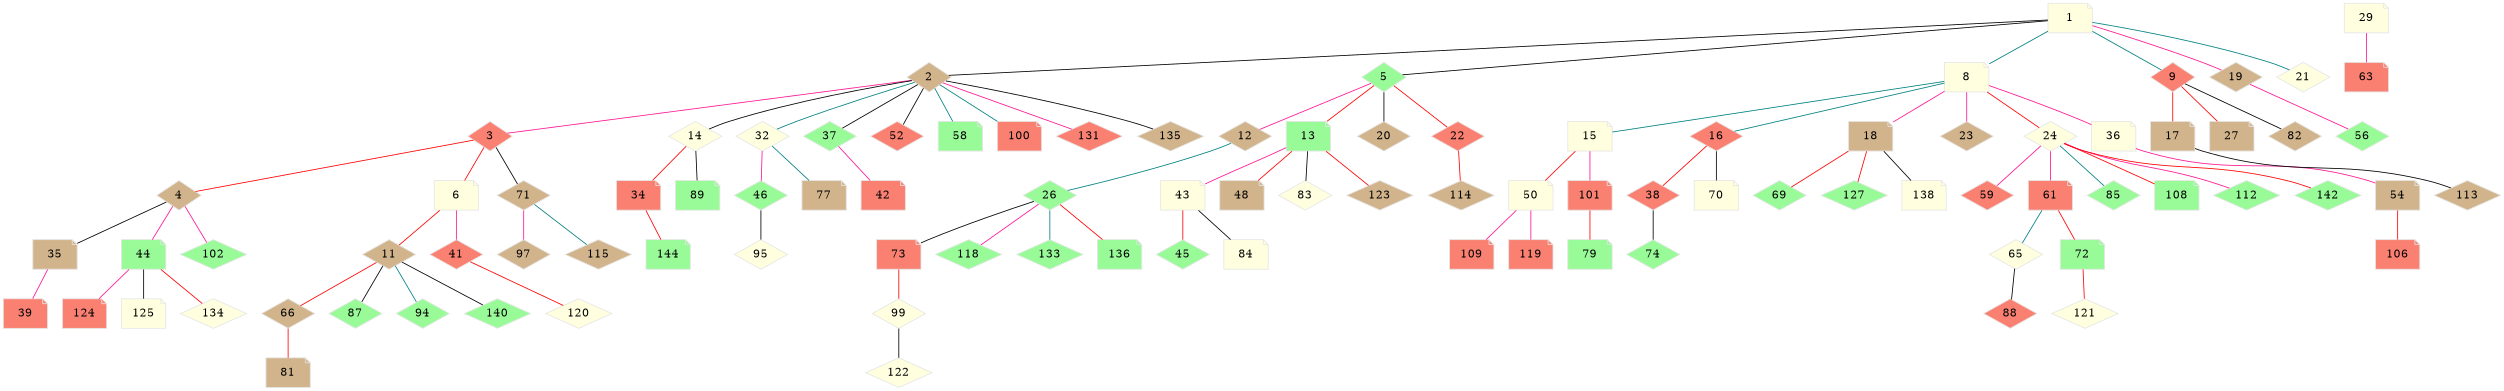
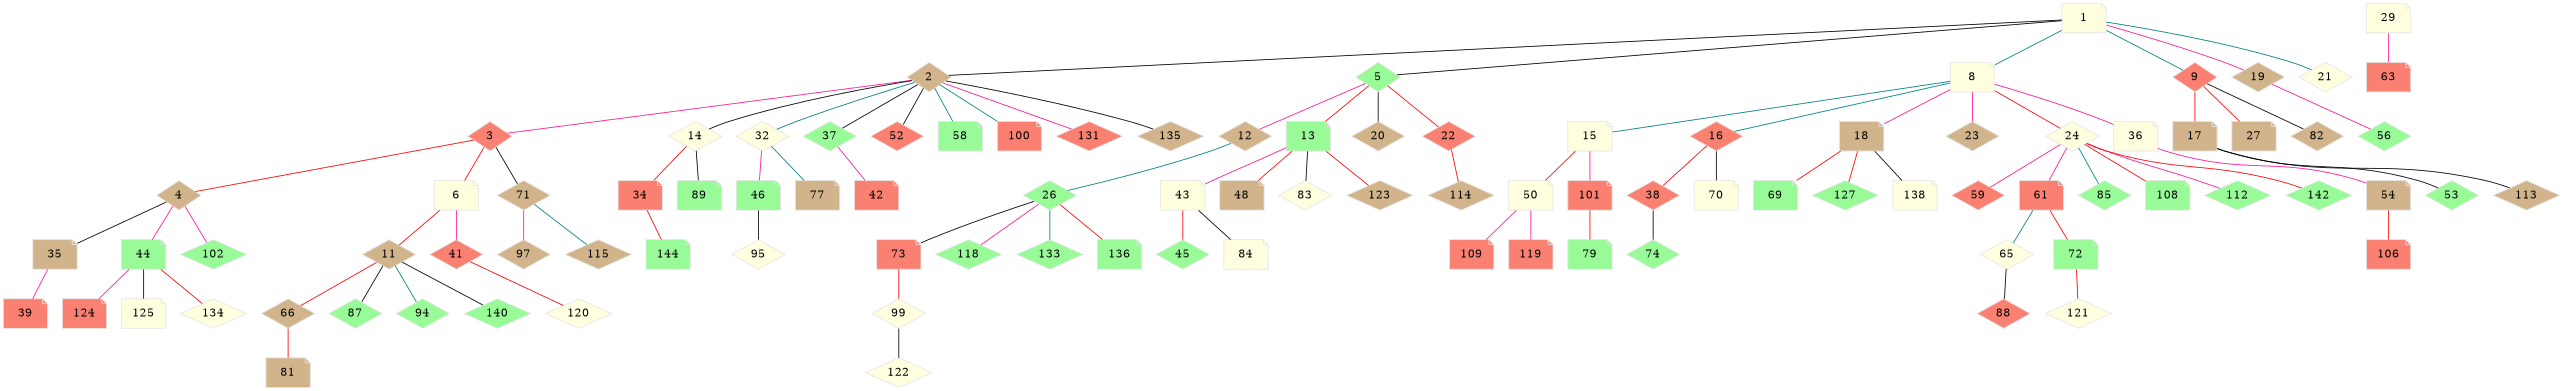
(761, 195) -> (758, 195)
(1780, 195) -> (1775, 195)
none -> (2452, 195)
